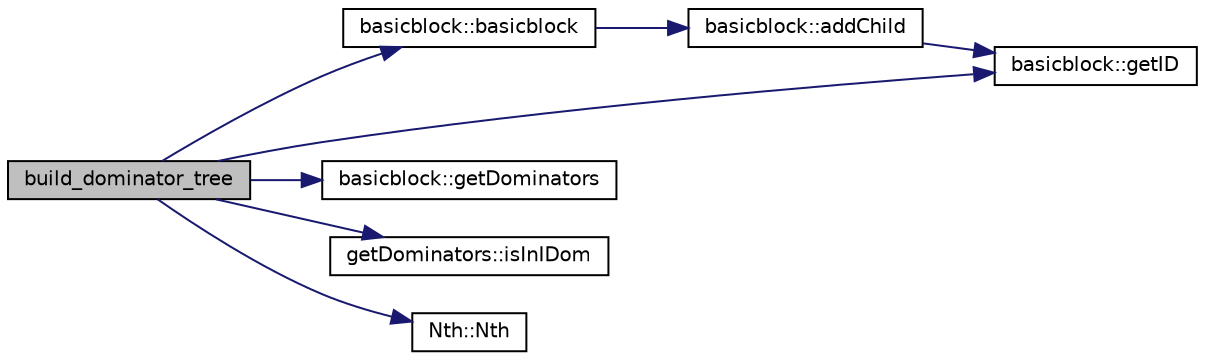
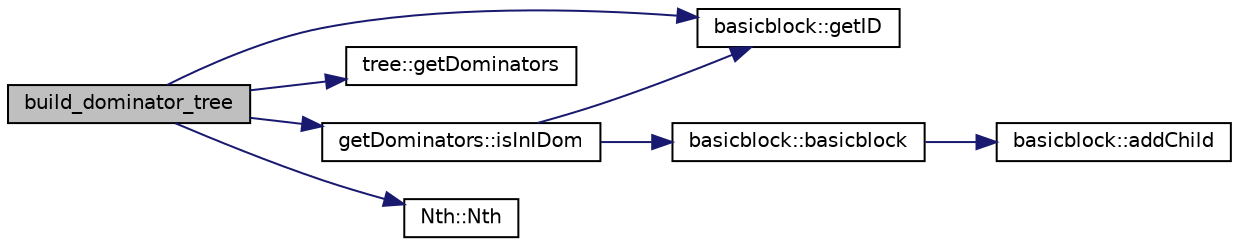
(949, 47) -> (636, 92)
(269, 101) -> (626, 142)
(469, 180) -> (461, 66)
